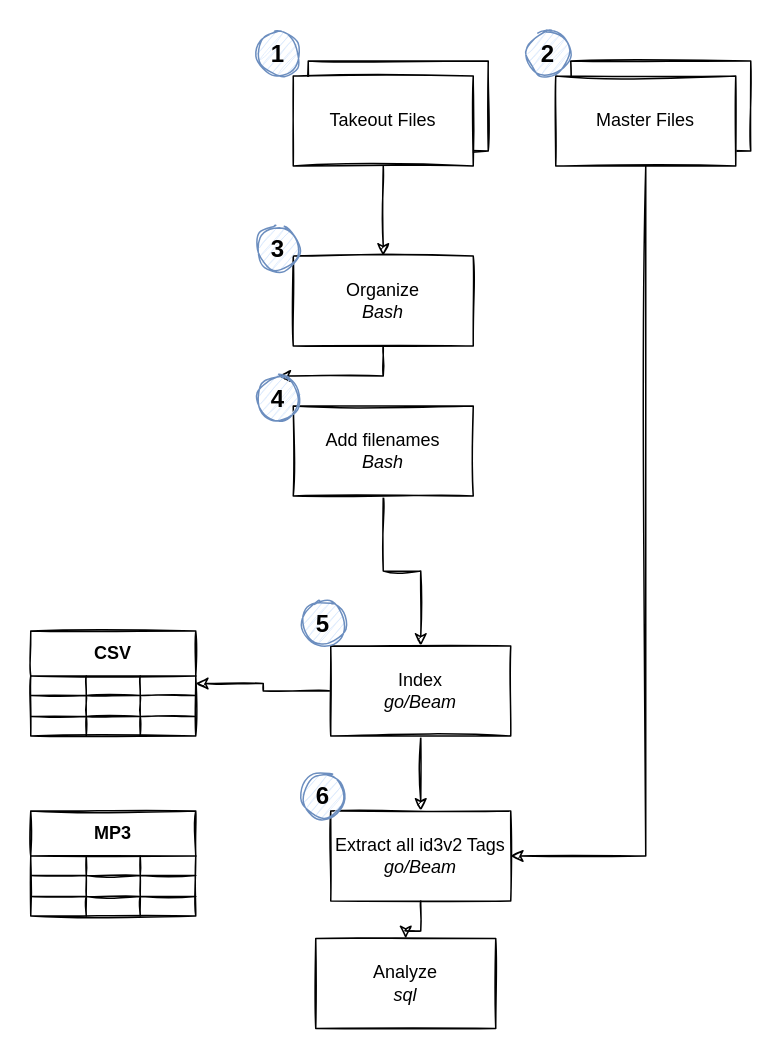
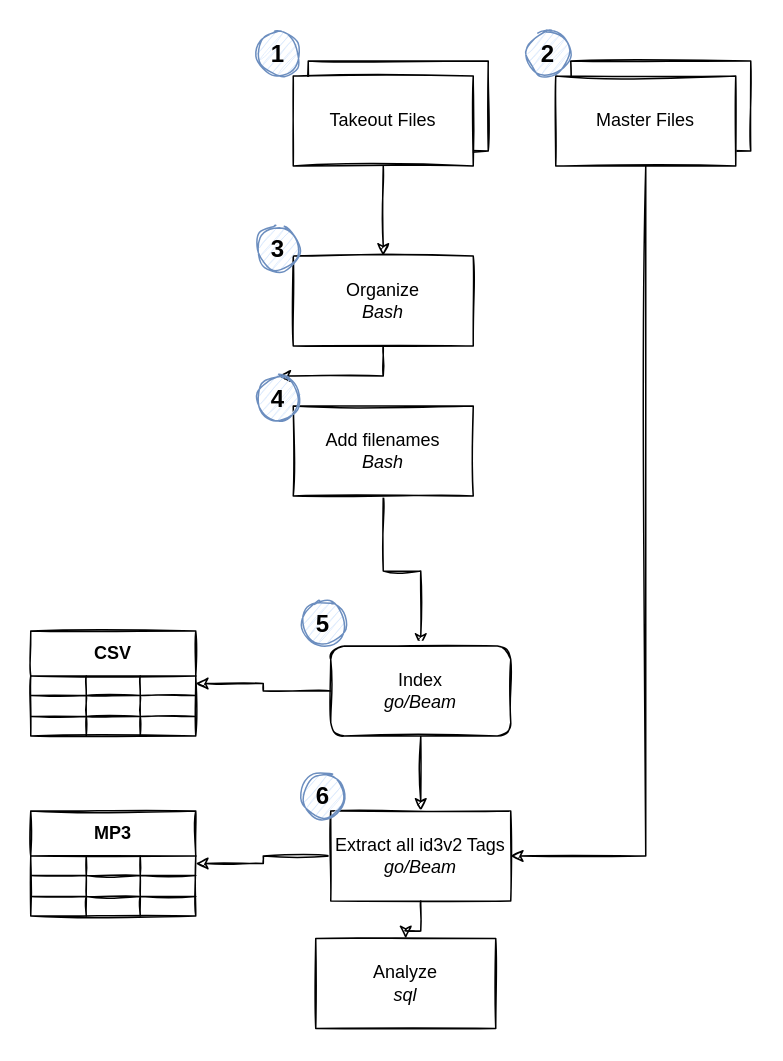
(421, 691) -> (421, 691)
none -> (263, 856)
